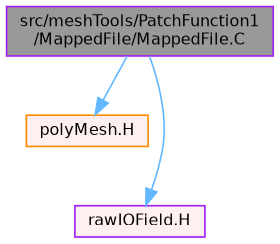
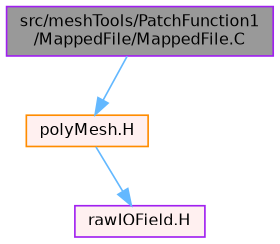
(164, 123) -> (109, 169)
